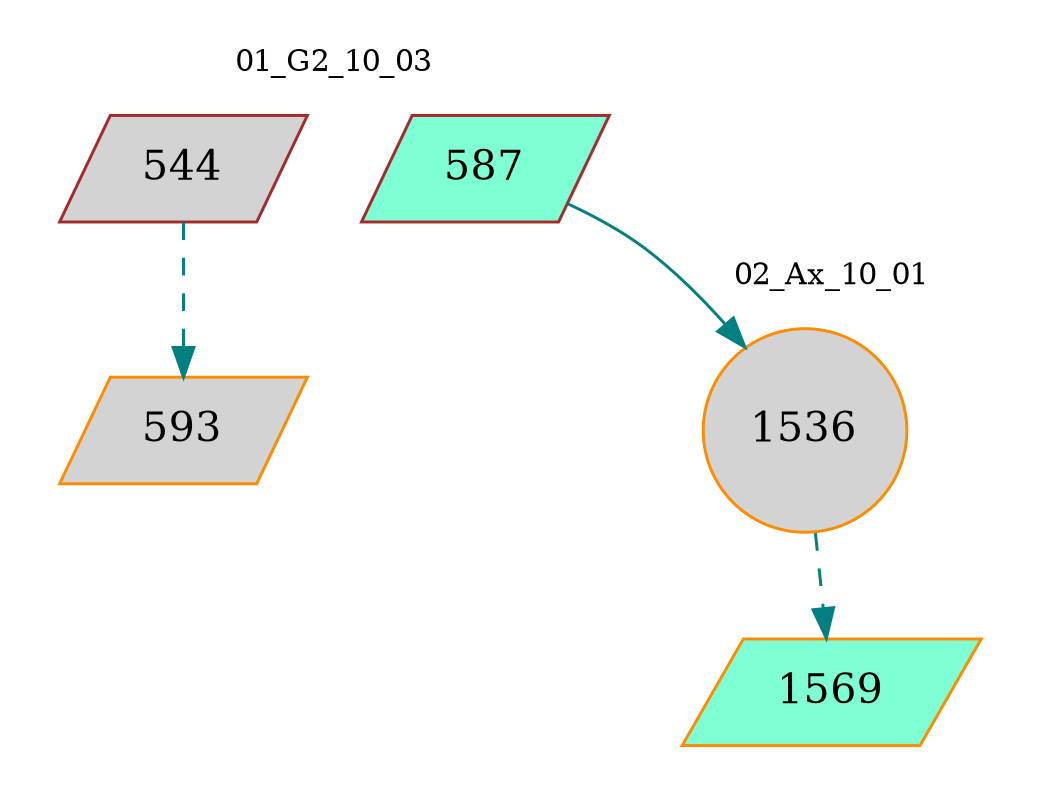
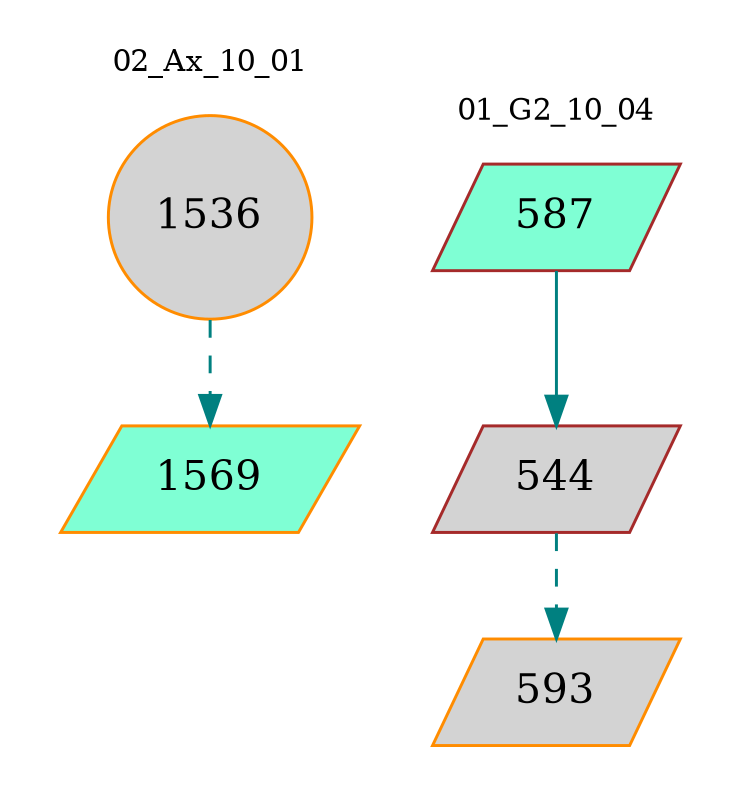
(334, 64) -> (556, 112)
(676, 274) -> (556, 333)
